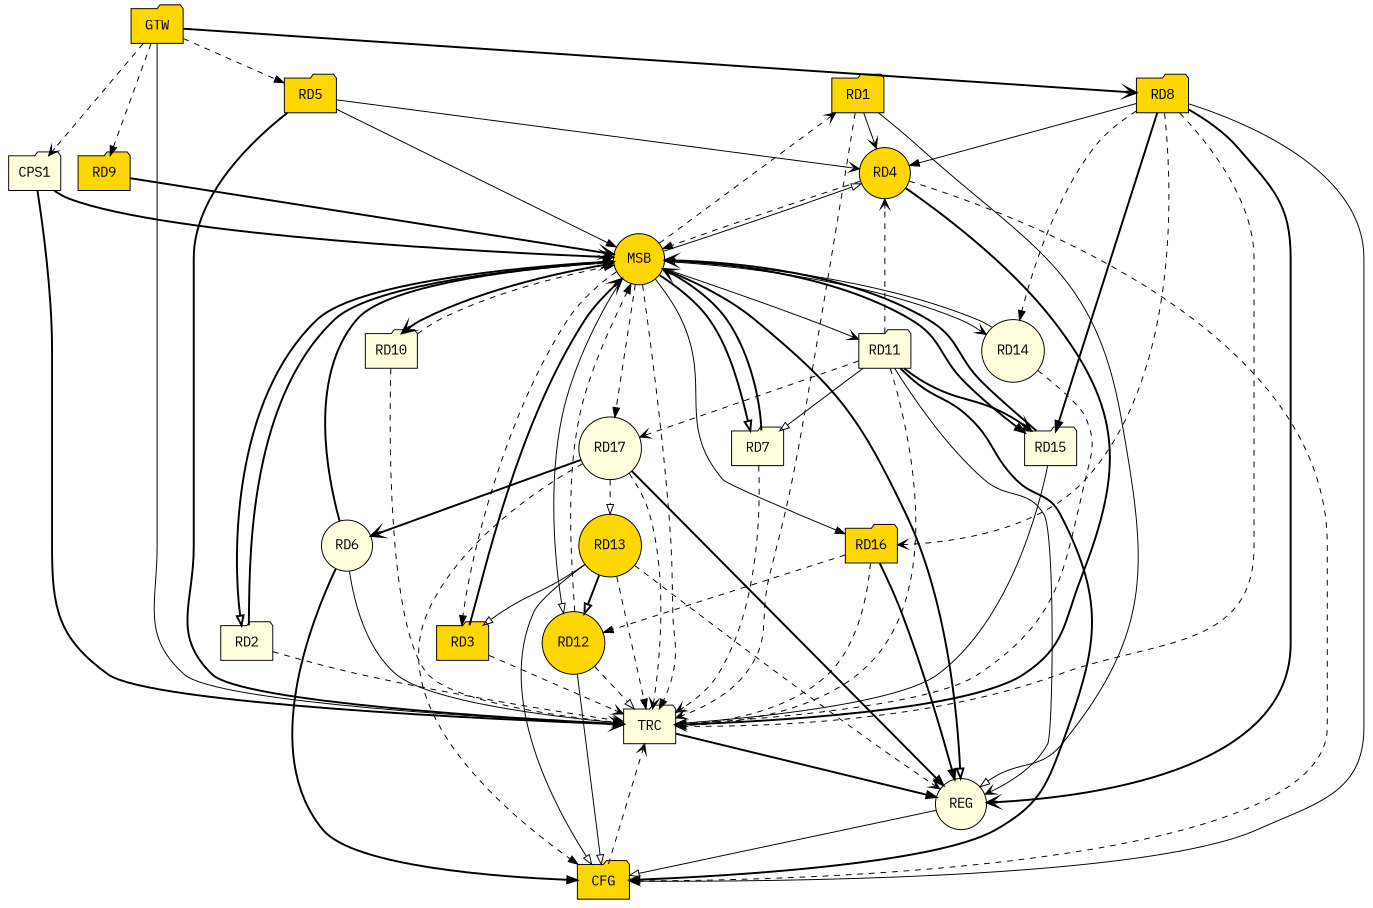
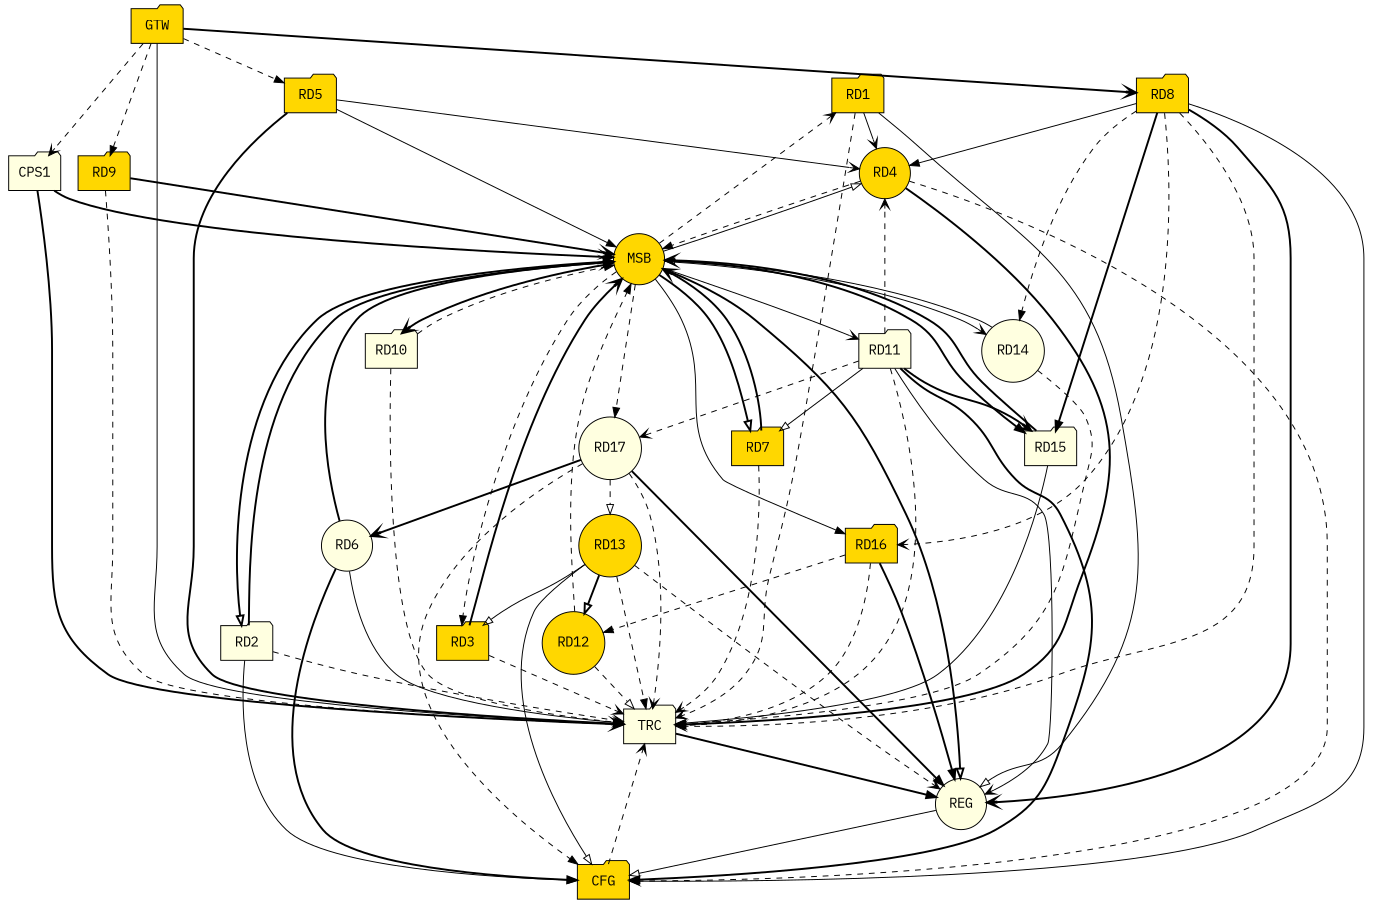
(559, 435) -> none
(758, 448) -> (758, 448)
(667, 493) -> (137, 667)
(589, 764) -> (335, 853)
